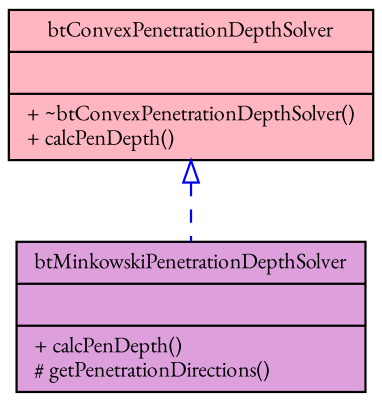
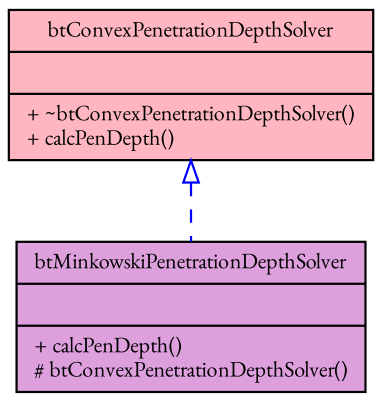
(152, 370) -> (191, 370)
